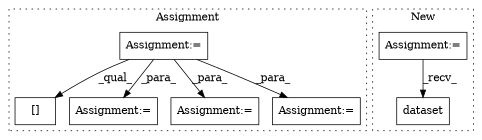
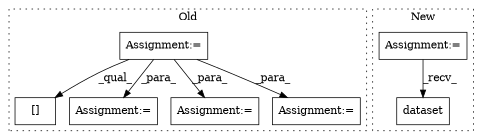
(188, 18) -> (188, 18)
